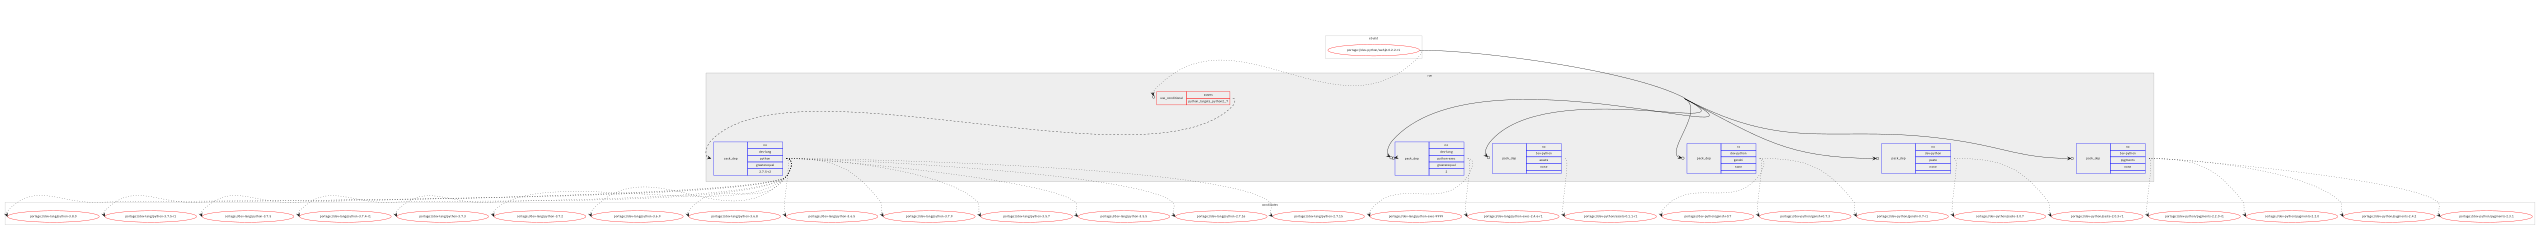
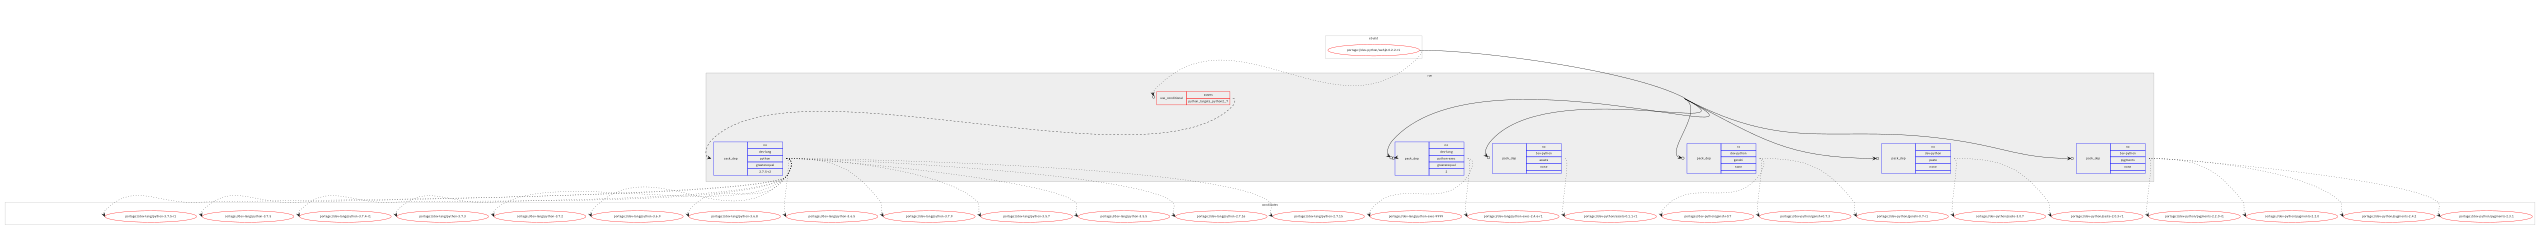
(53, 217) -> none
